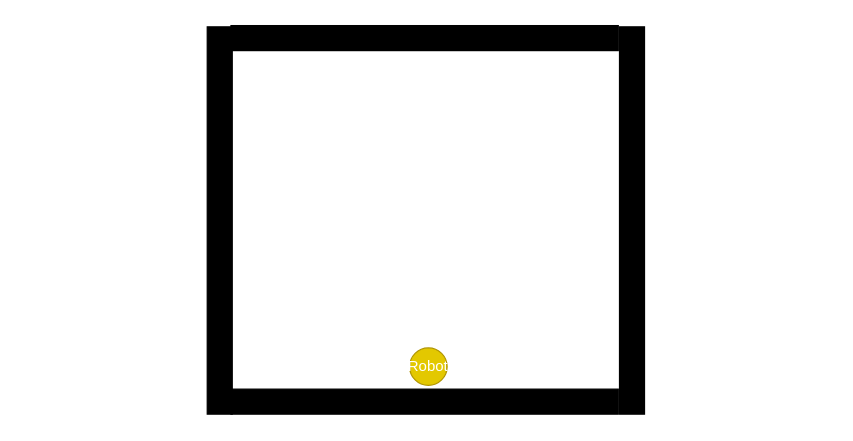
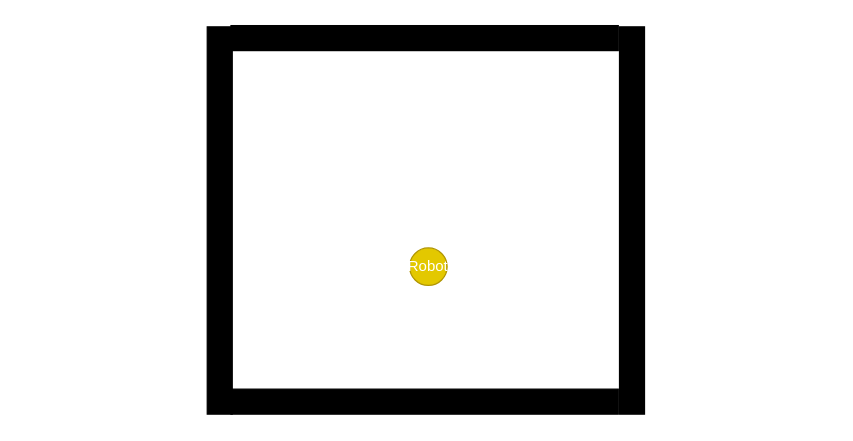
(428, 367) -> (428, 267)
